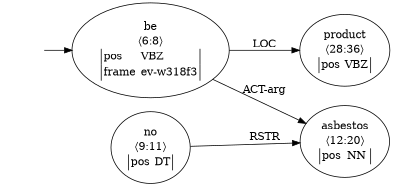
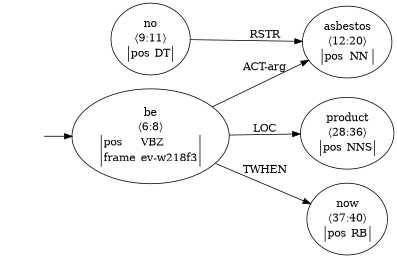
(357, 65) -> (359, 148)
(169, 72) -> (169, 158)
none -> (347, 219)
